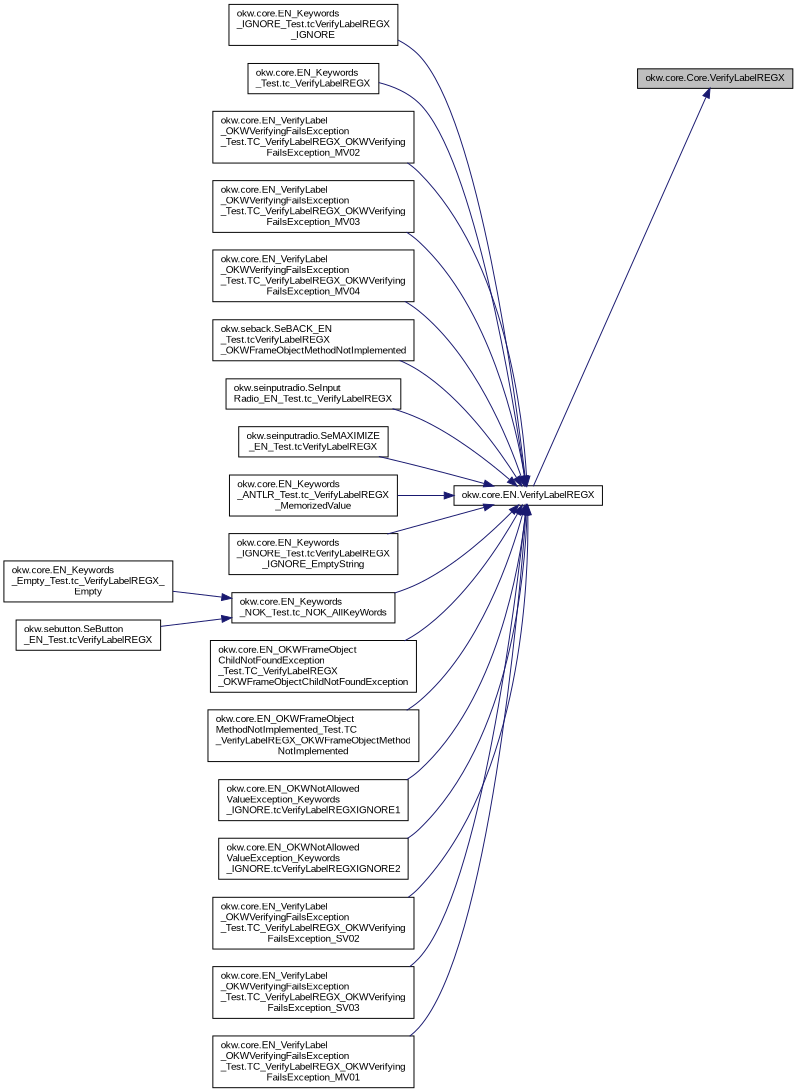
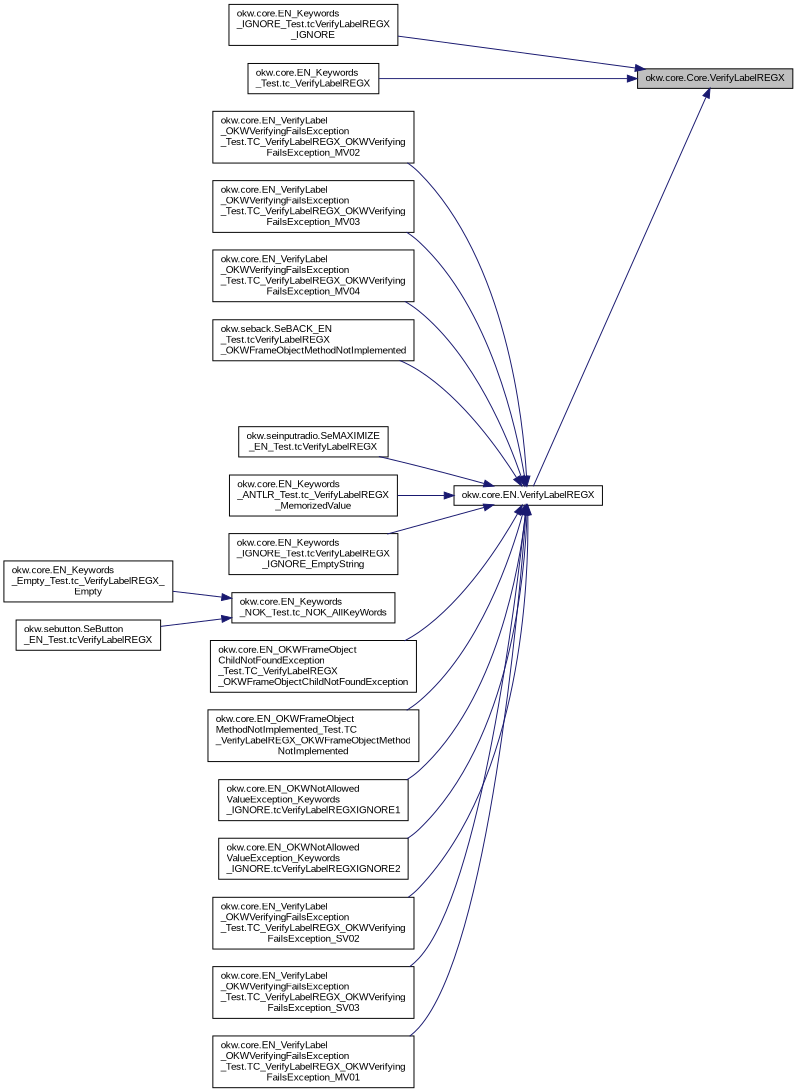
(488, 247) -> (517, 52)
(481, 251) -> (503, 79)
(313, 394) -> none
(458, 559) -> none
